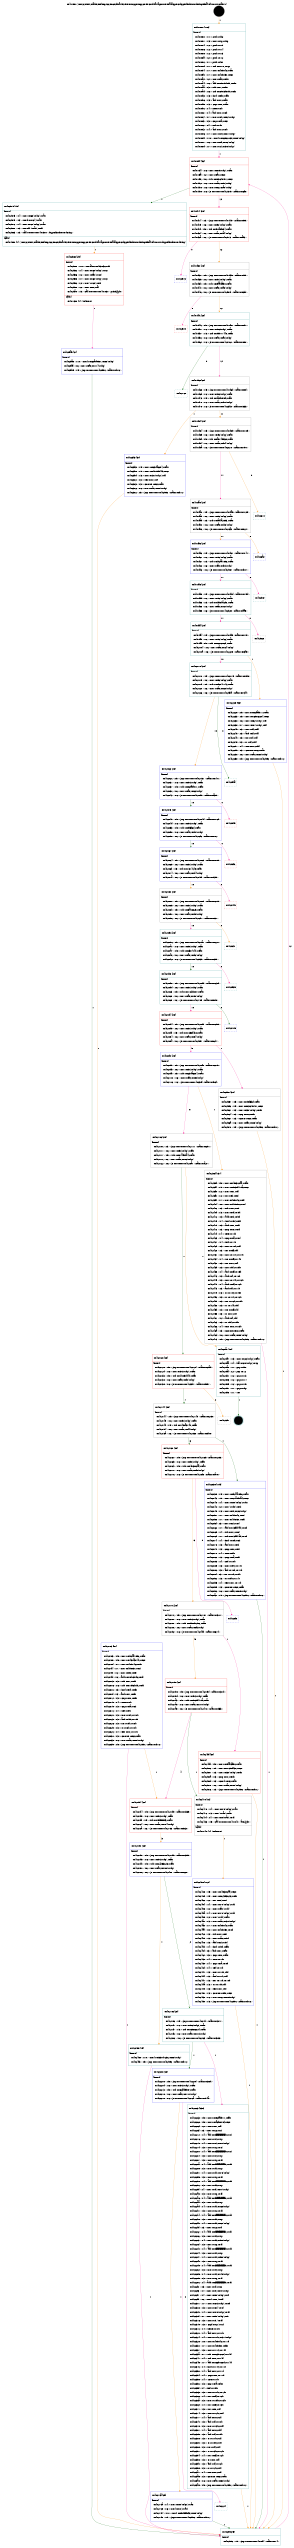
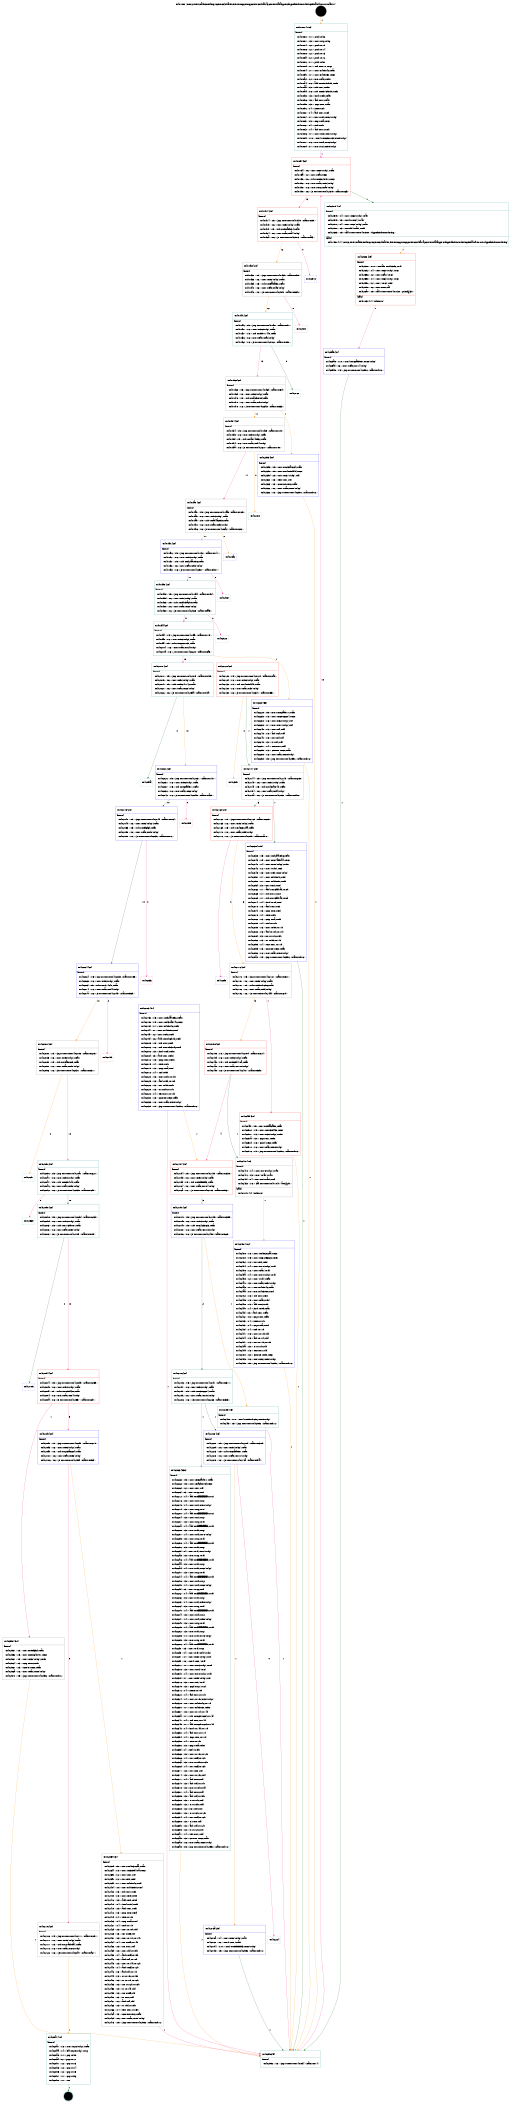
(182, 1260) -> none
